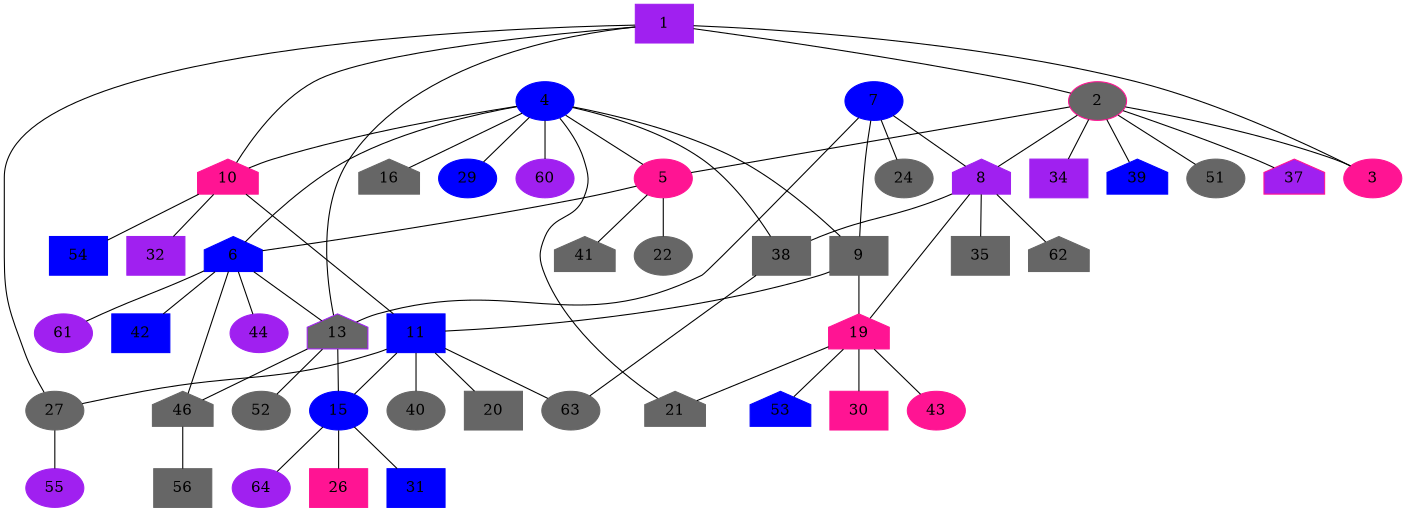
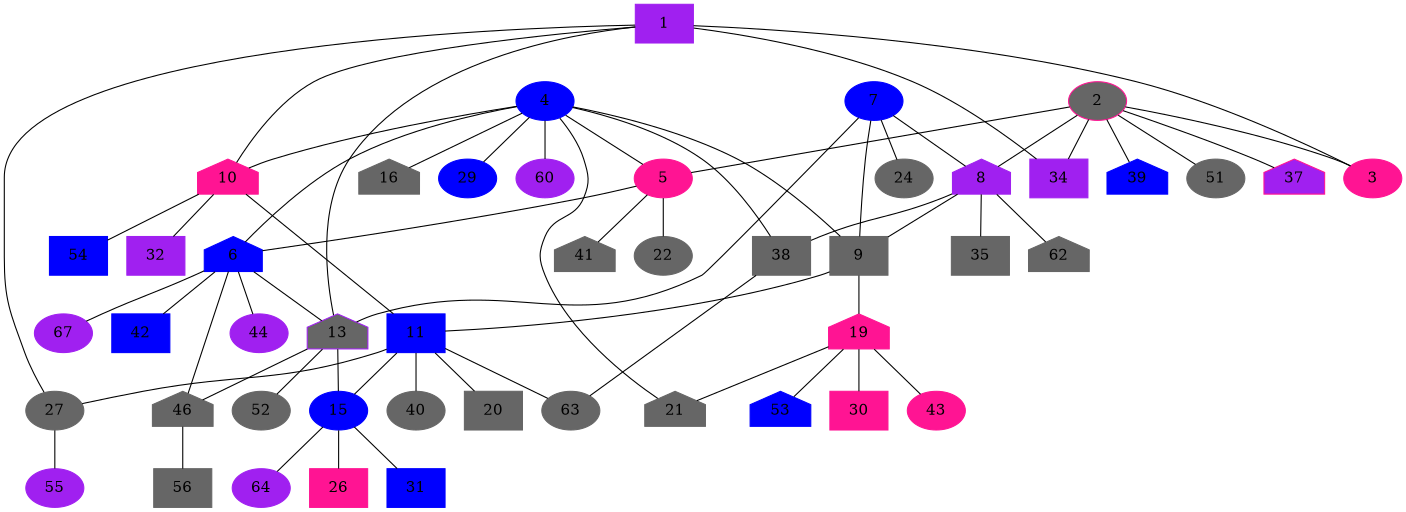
(883, 57) -> (875, 68)
(920, 256) -> (923, 216)
(63, 333) -> (63, 333)
